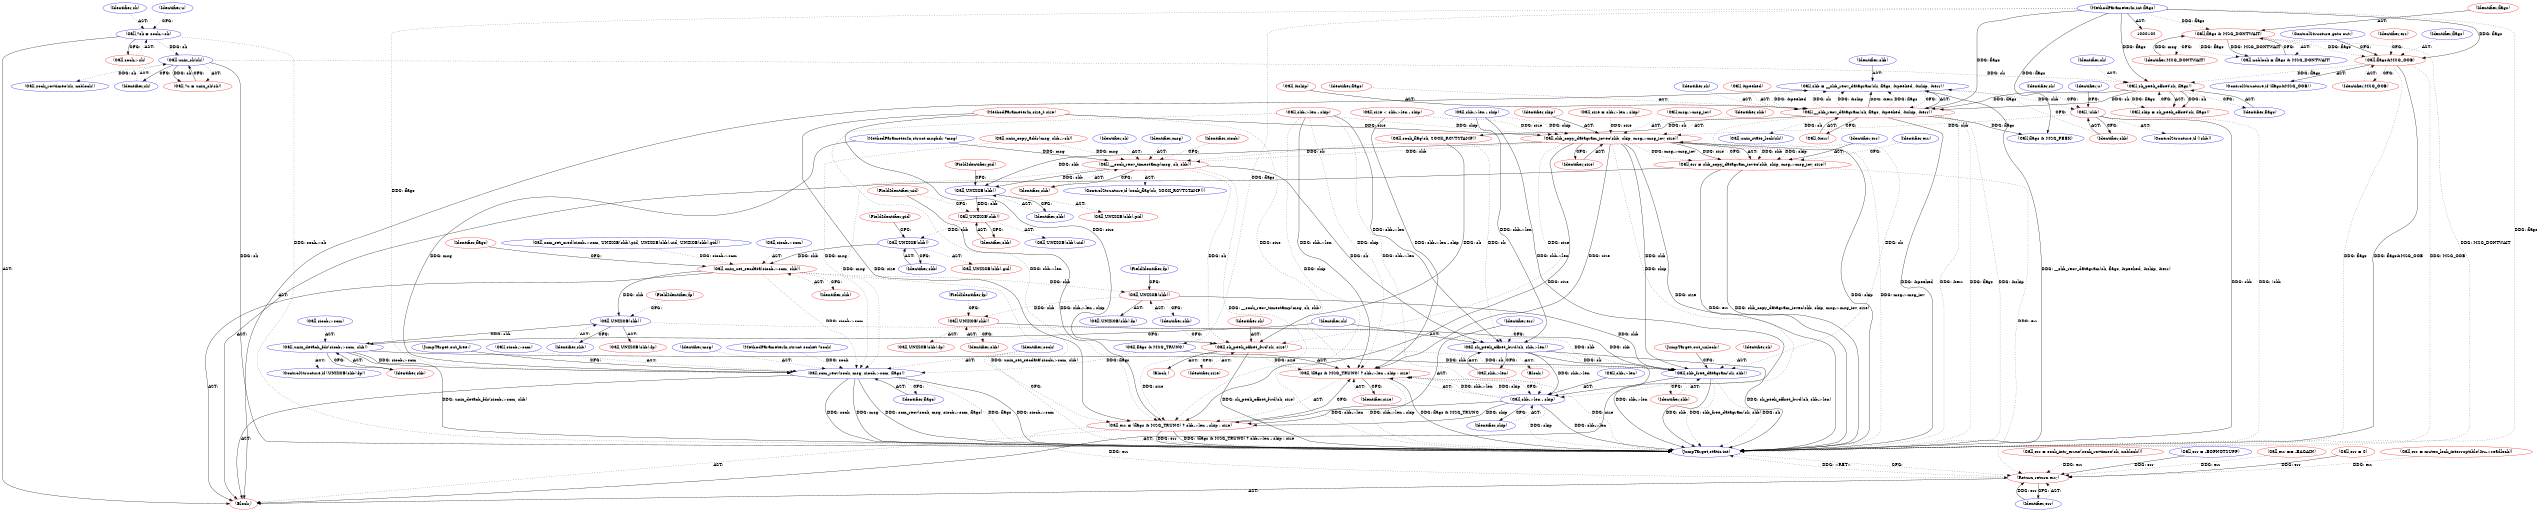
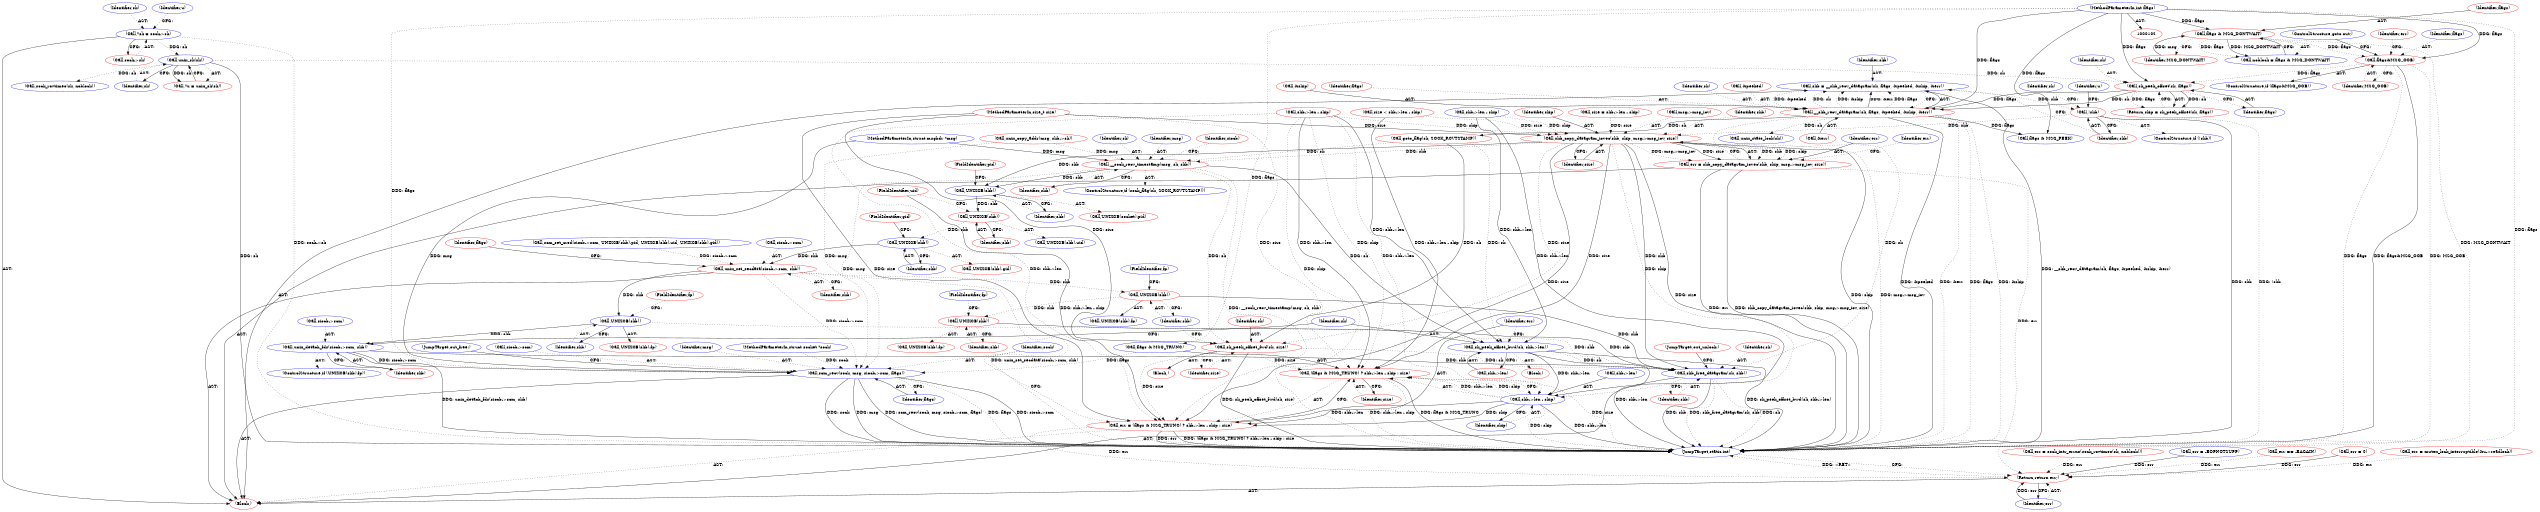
(2174, 21) -> (2174, 21)
(2170, 113) -> (2170, 113)
(1843, 125) -> none
(1434, 139) -> (1434, 139)
(1118, 217) -> (1118, 217)
